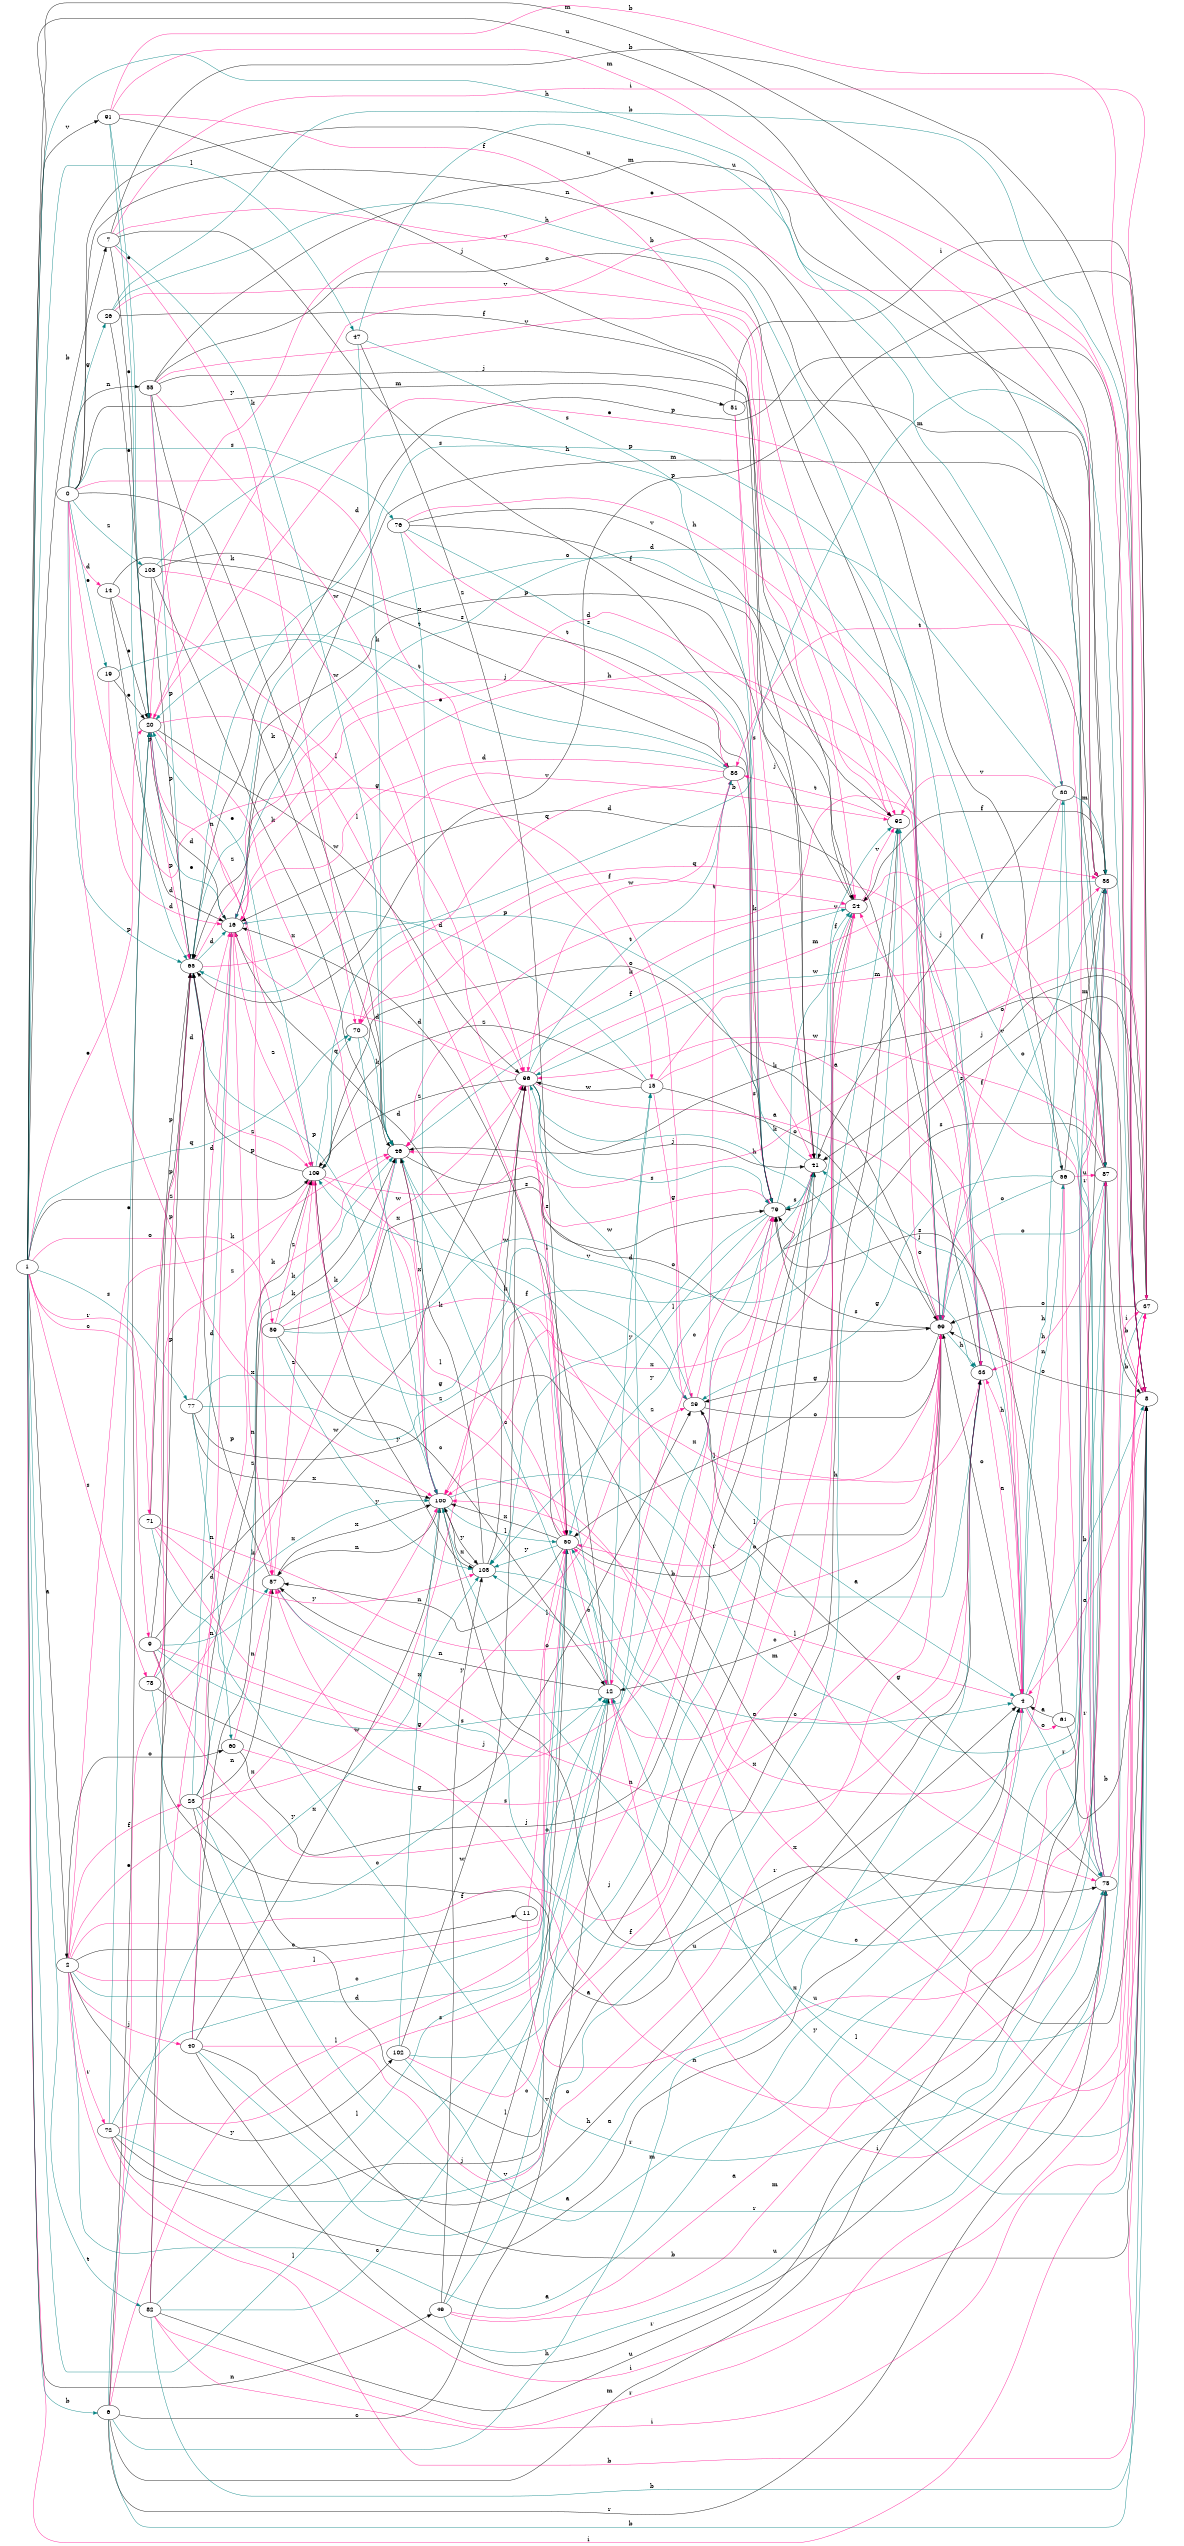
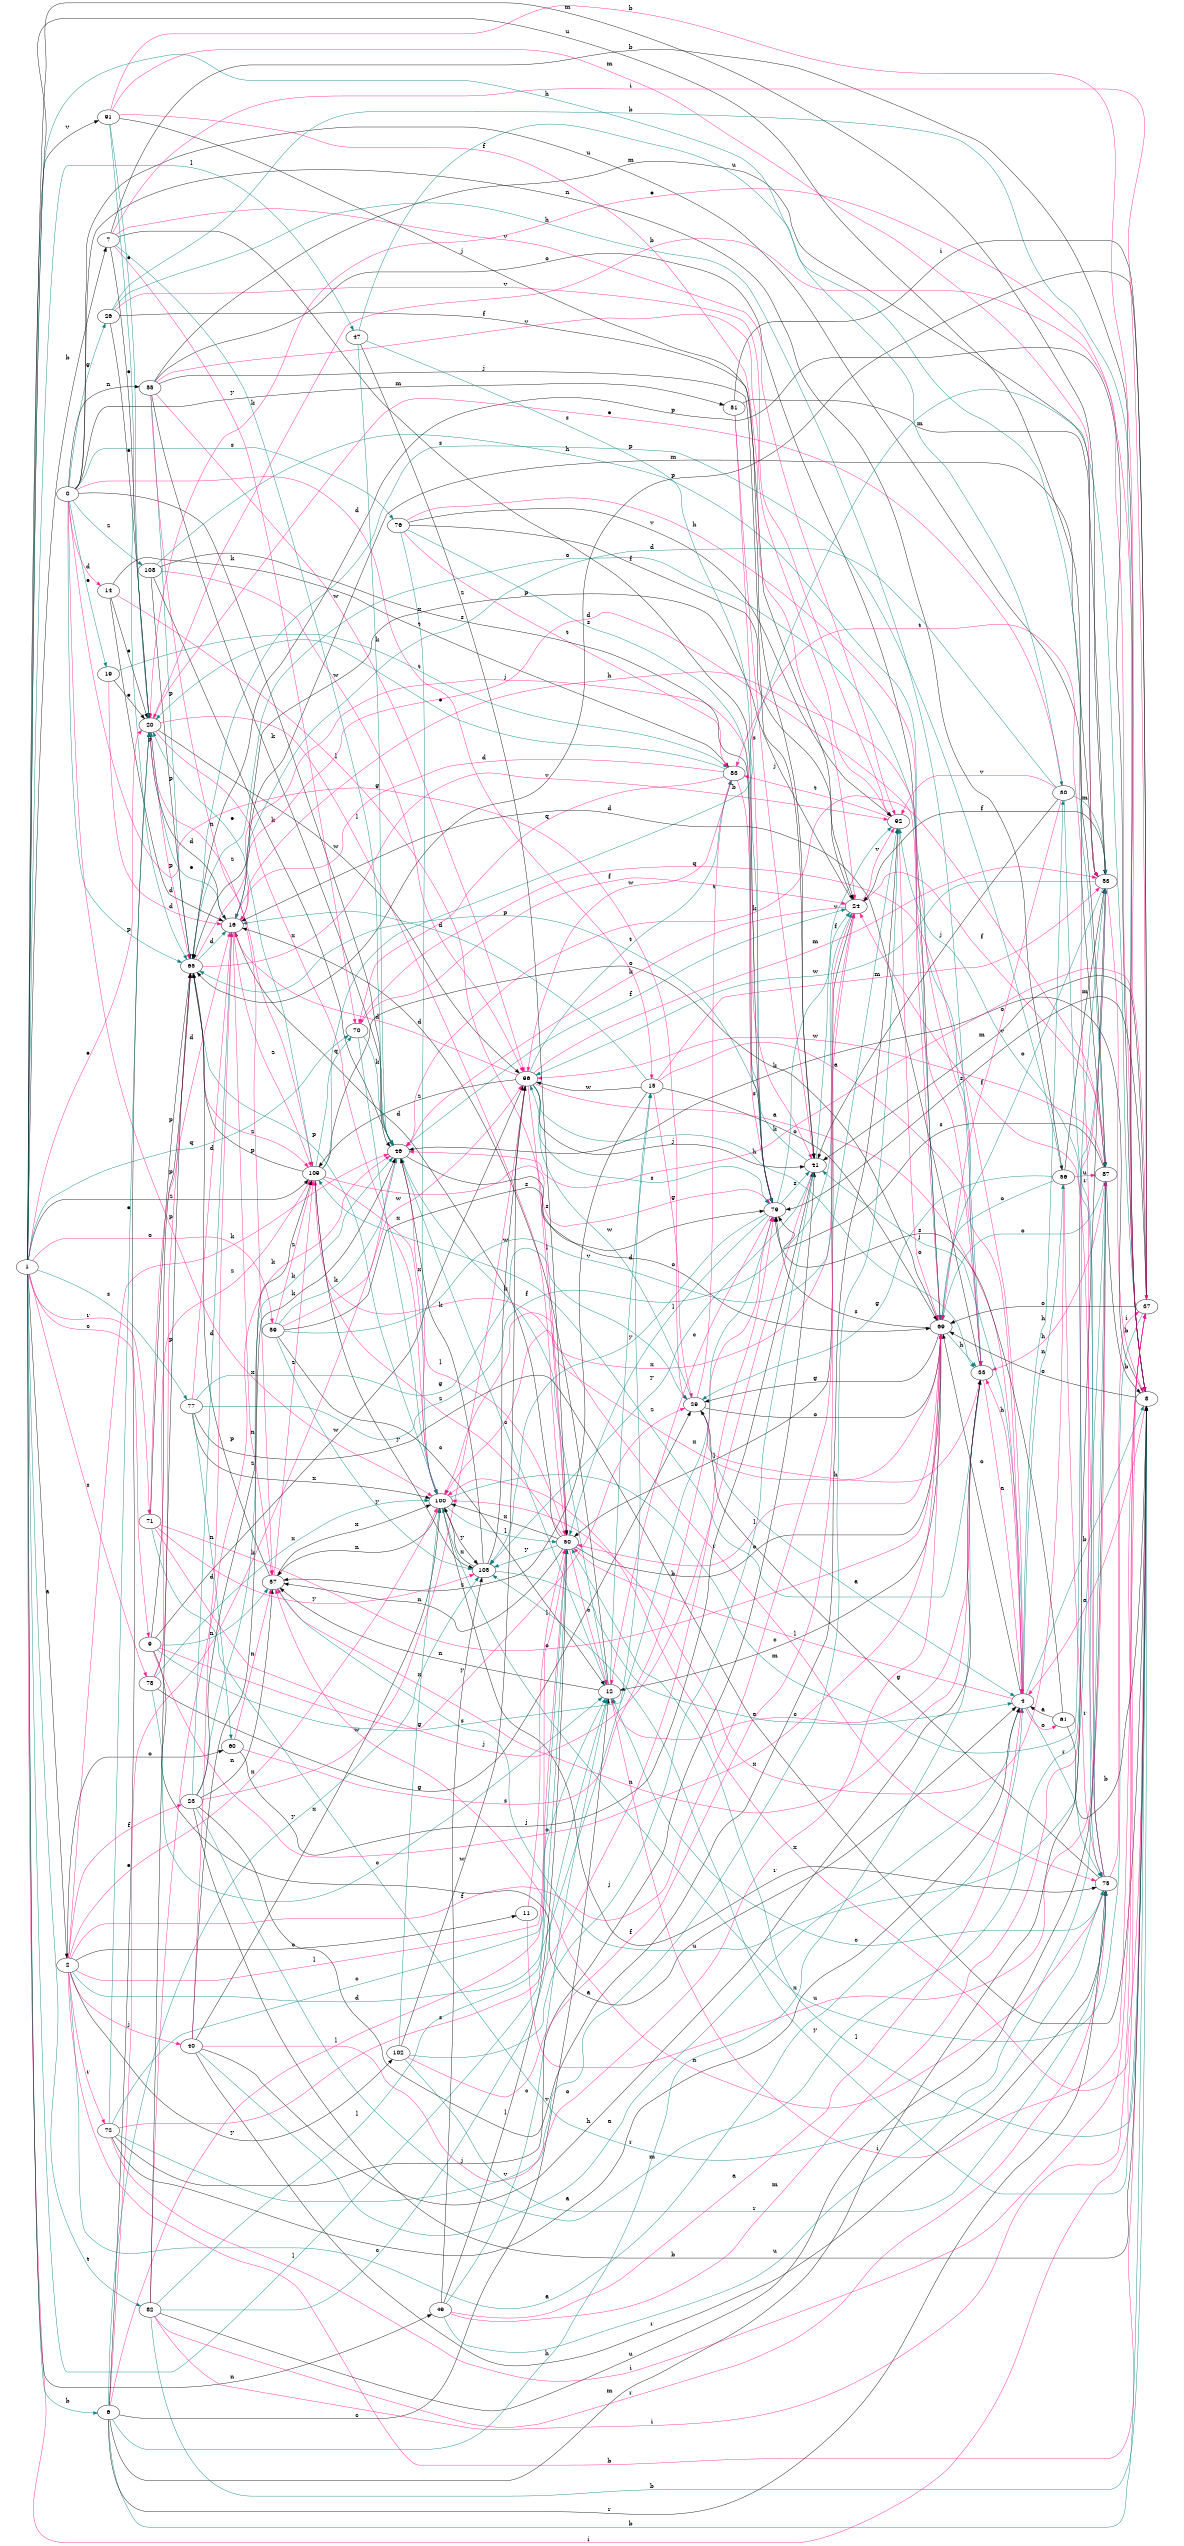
(455, 1030) -> (581, 1452)
(982, 1035) -> (982, 1035)
(805, 1193) -> (794, 1189)
